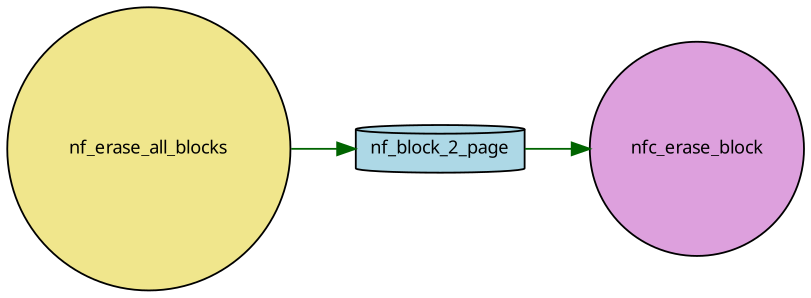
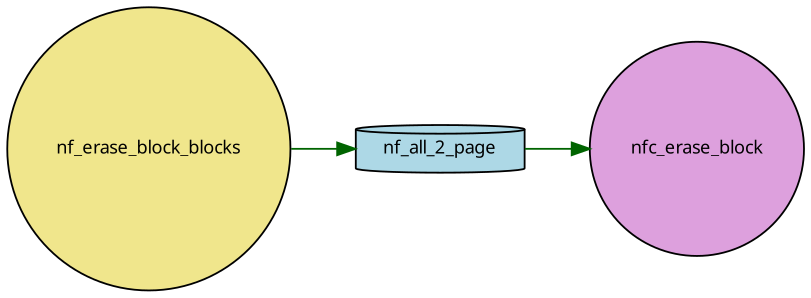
(149, 149) -> (149, 149)
(440, 149) -> (440, 149)
